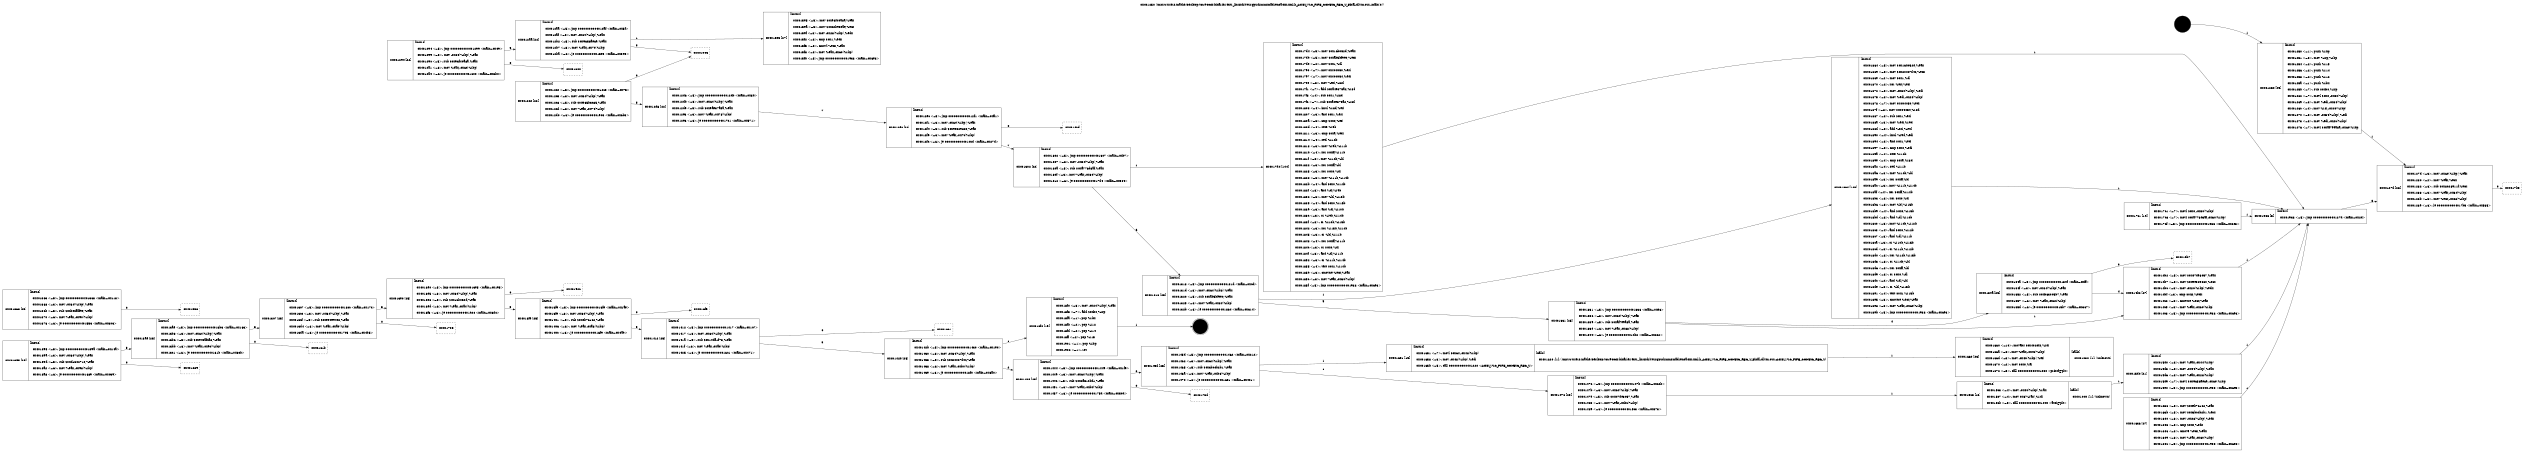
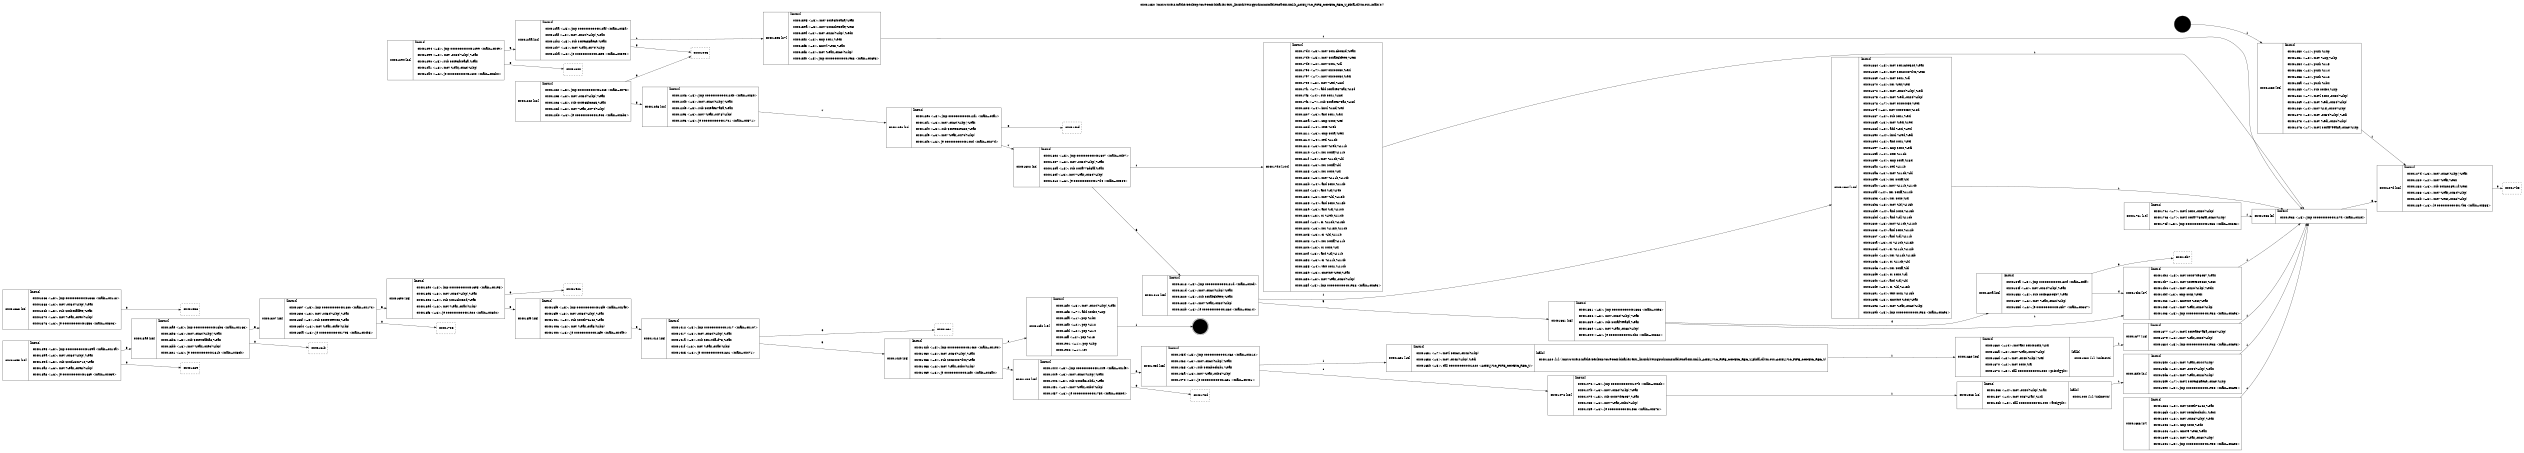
none -> (1650, 38)
(700, 310) -> none
none -> (2183, 337)
